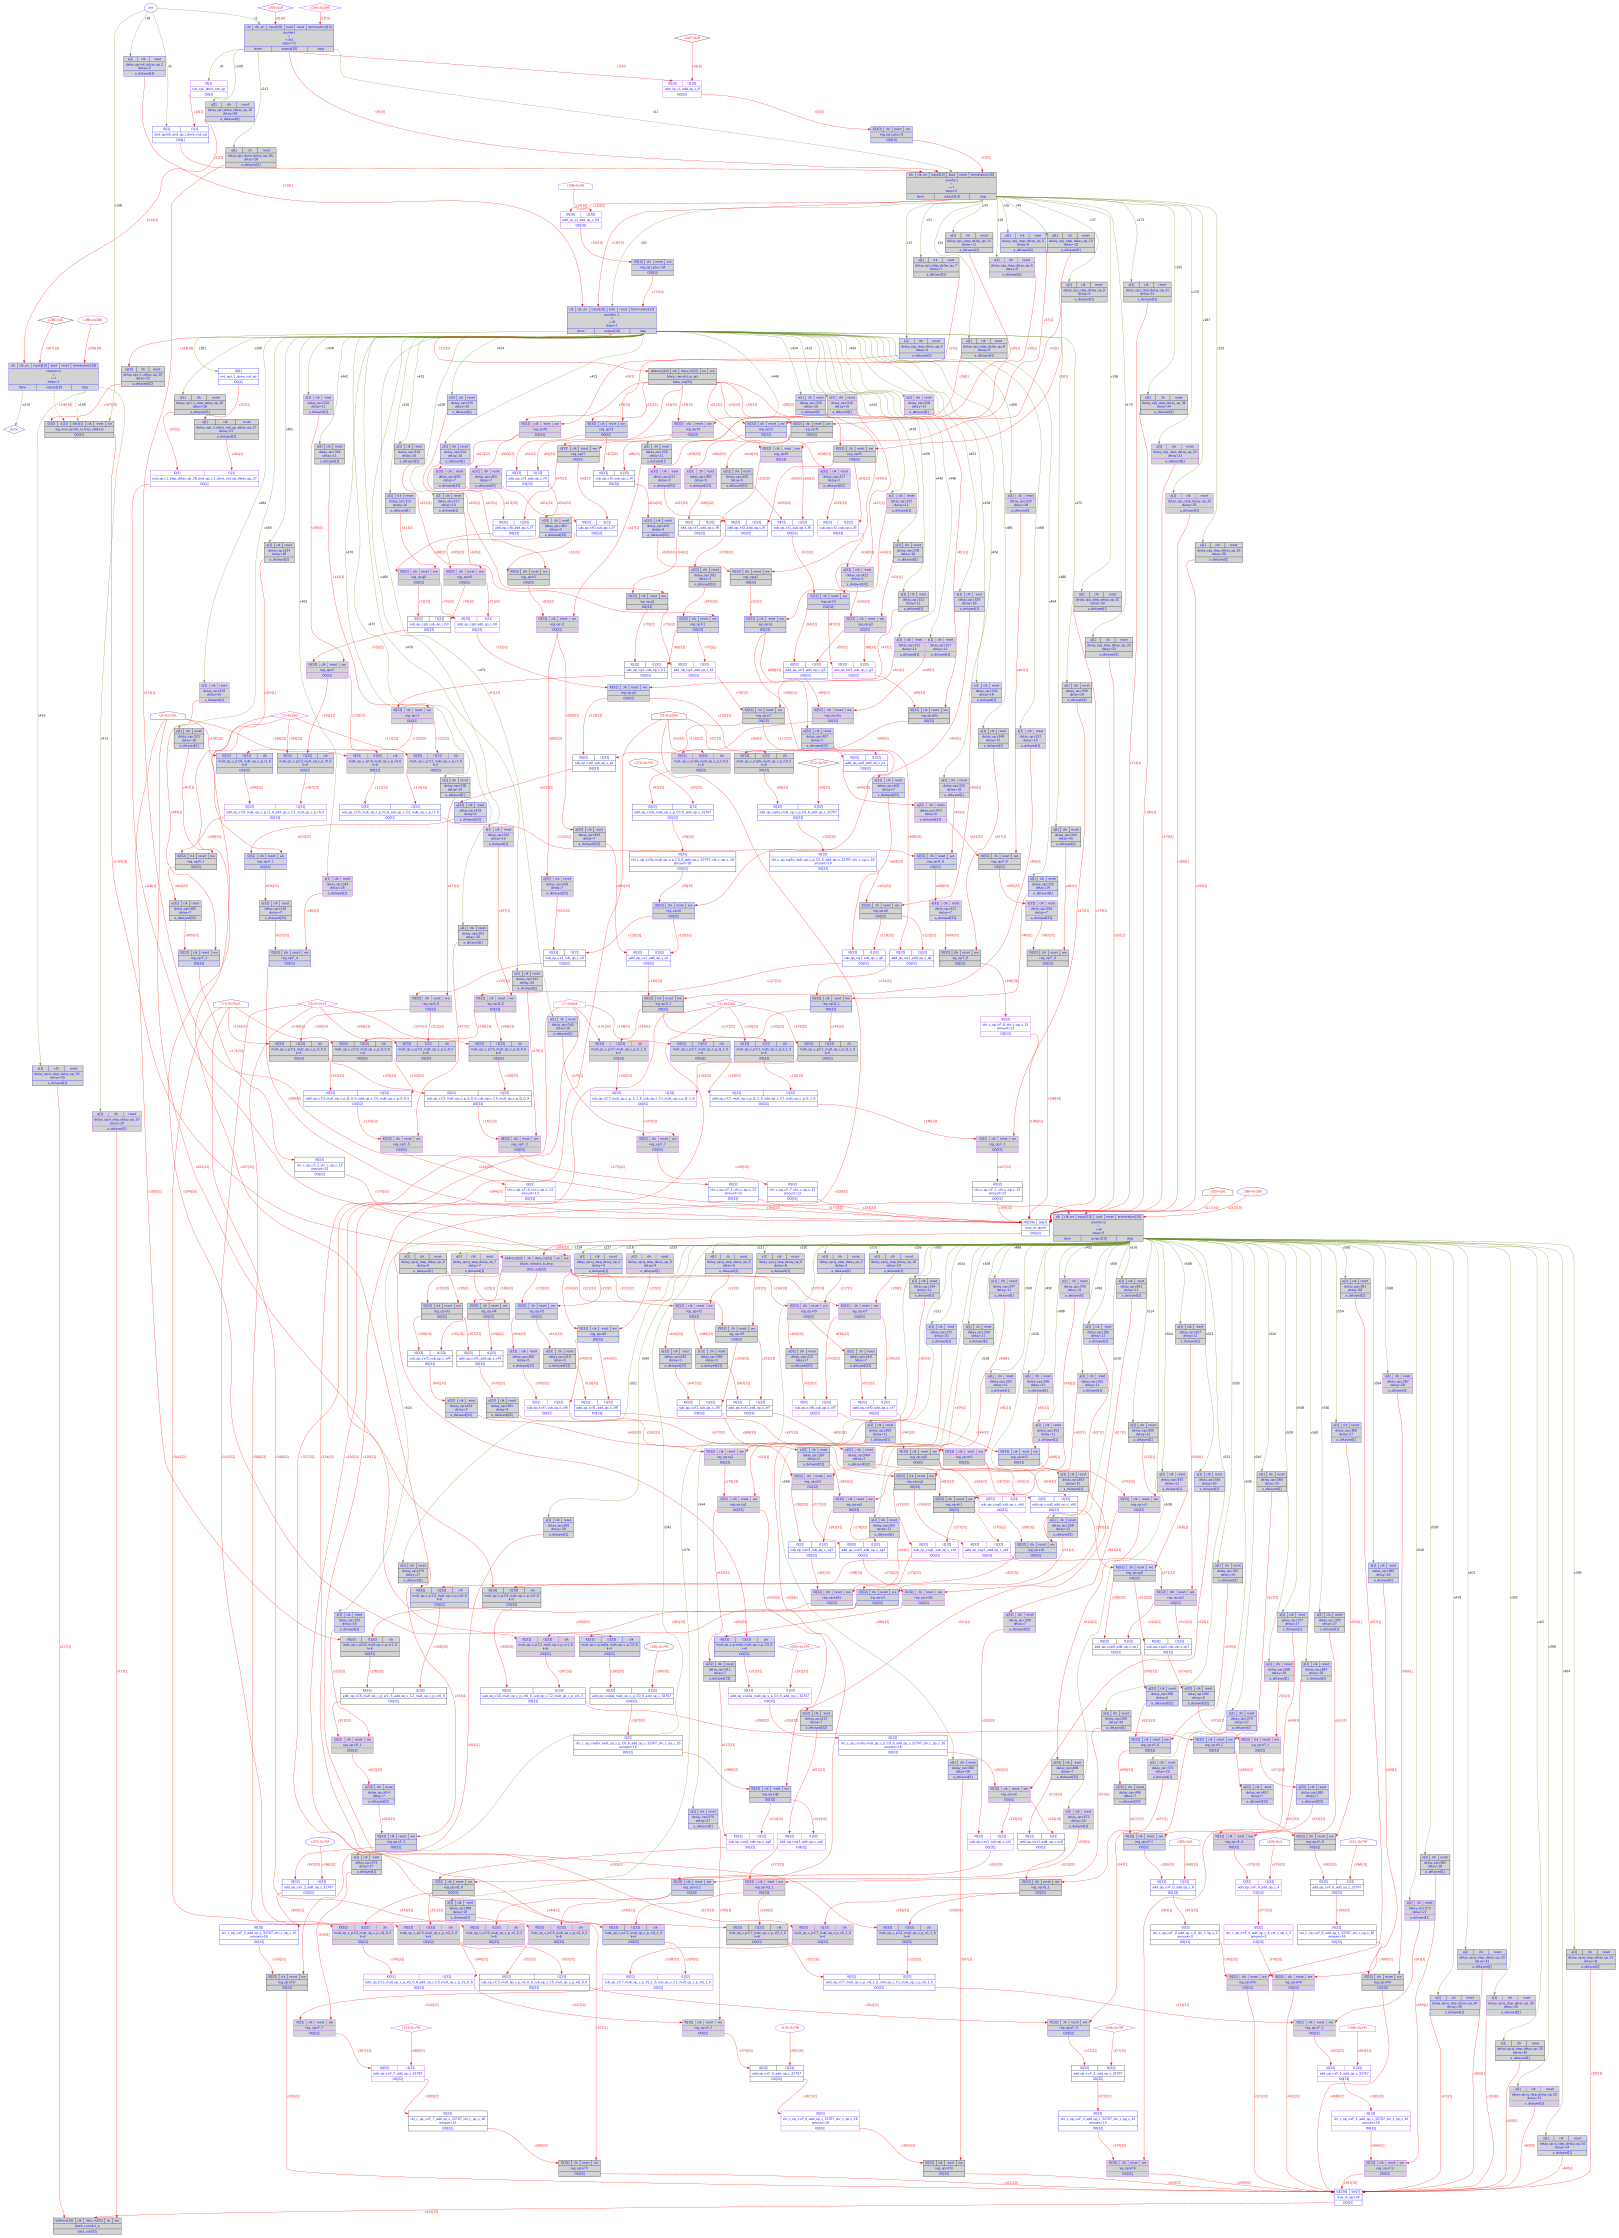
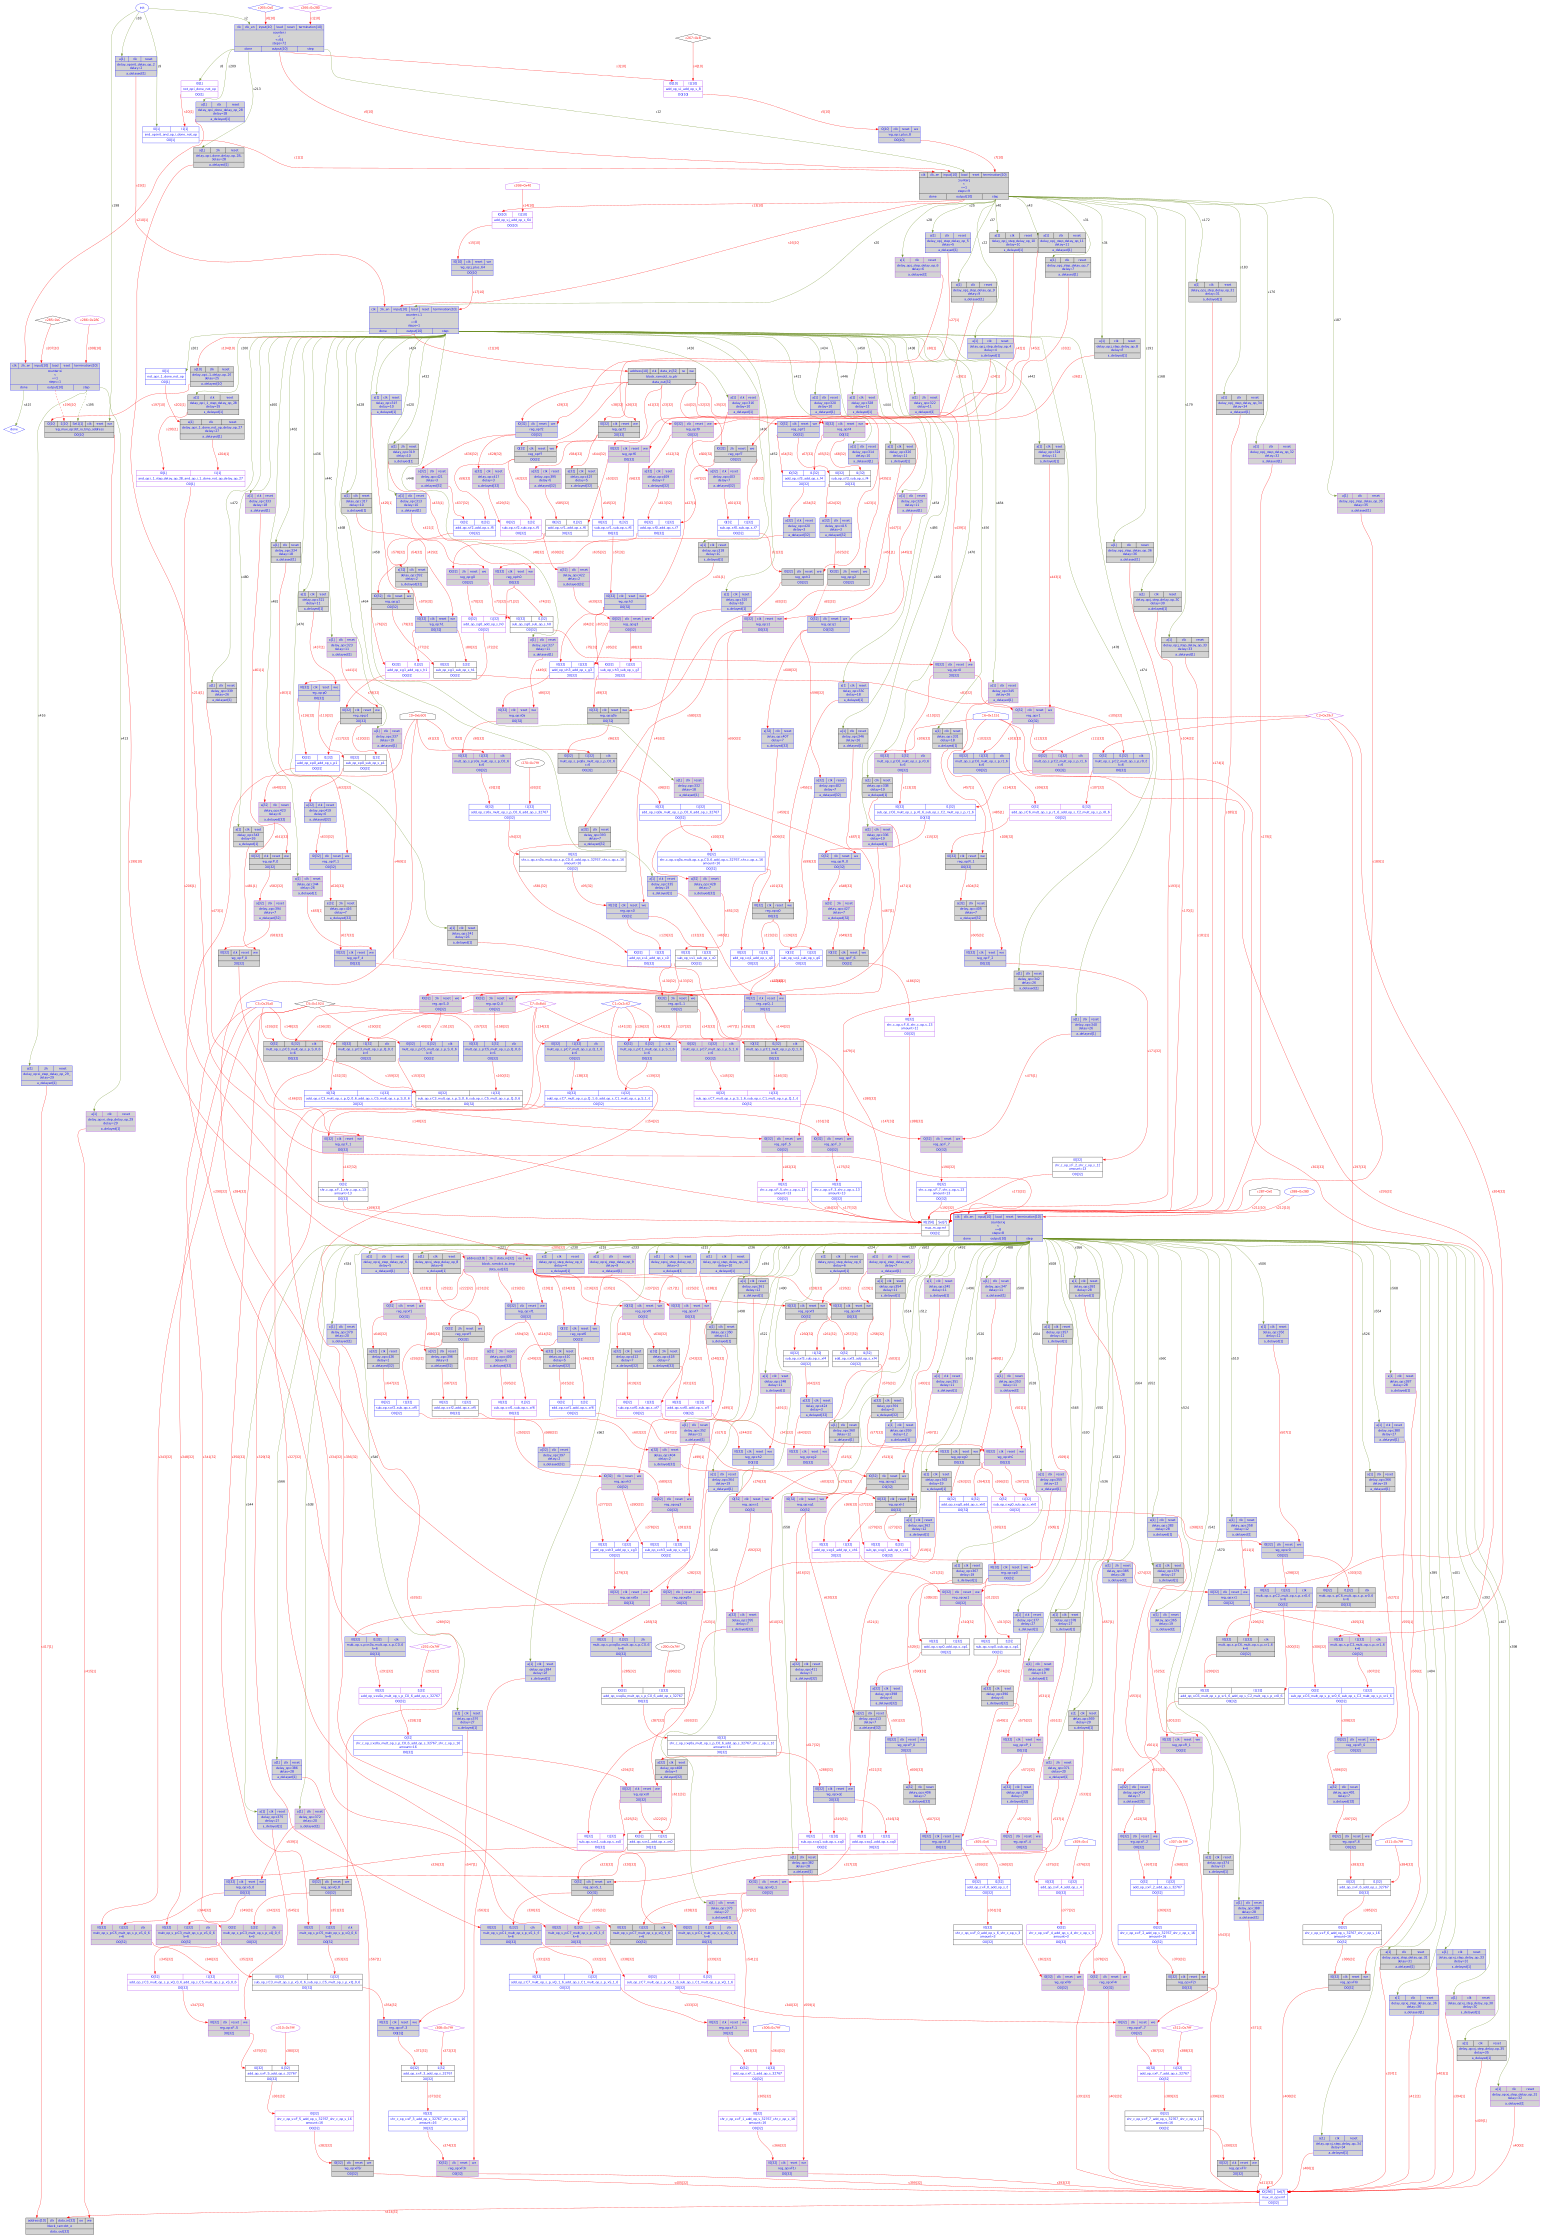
(818, 763) -> none
(317, 1004) -> (315, 1004)
(570, 1004) -> (538, 1004)
(726, 1004) -> (621, 1004)
(1358, 2028) -> (771, 2028)
